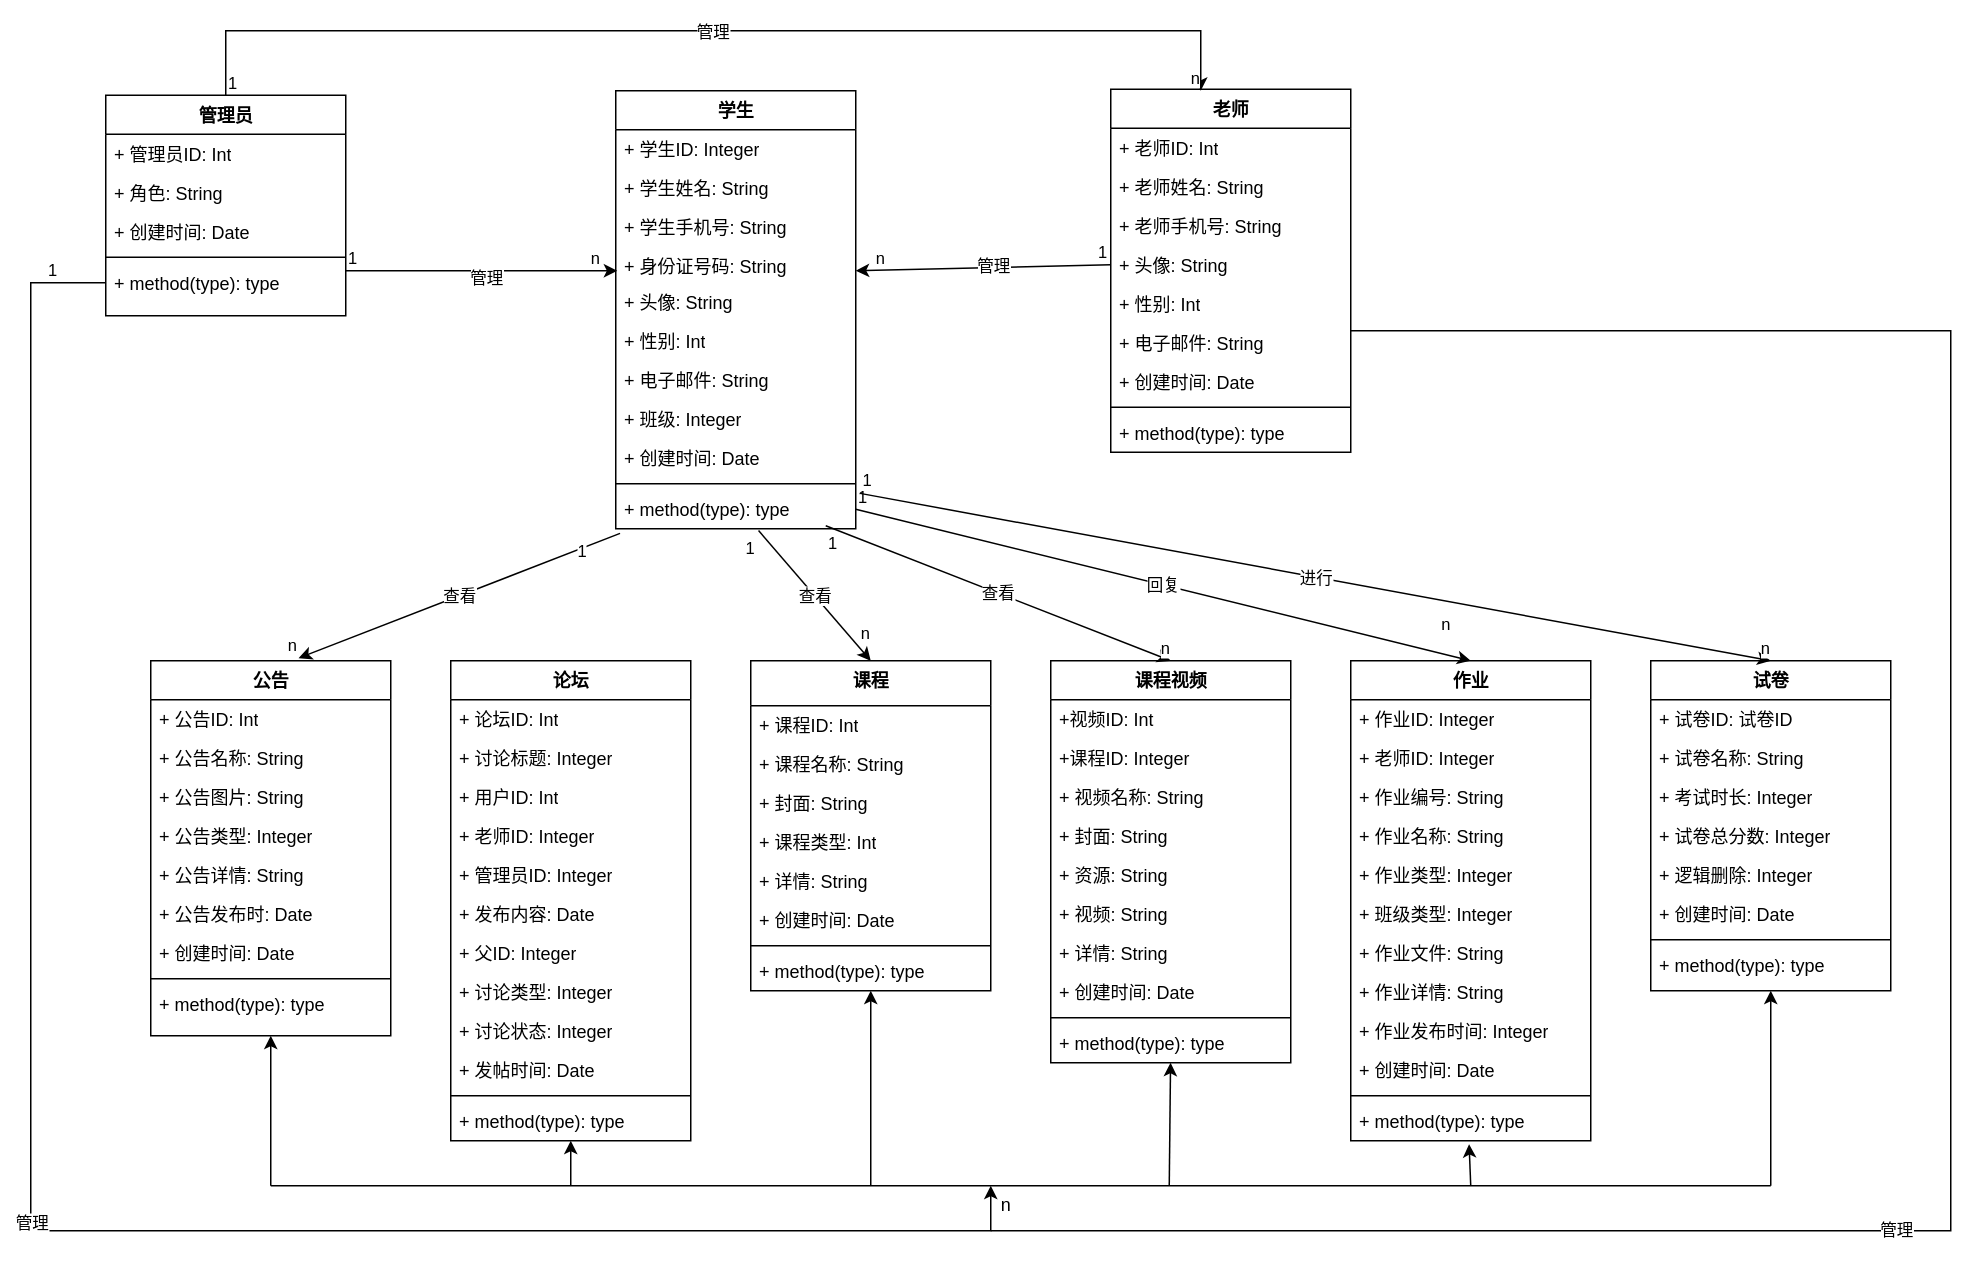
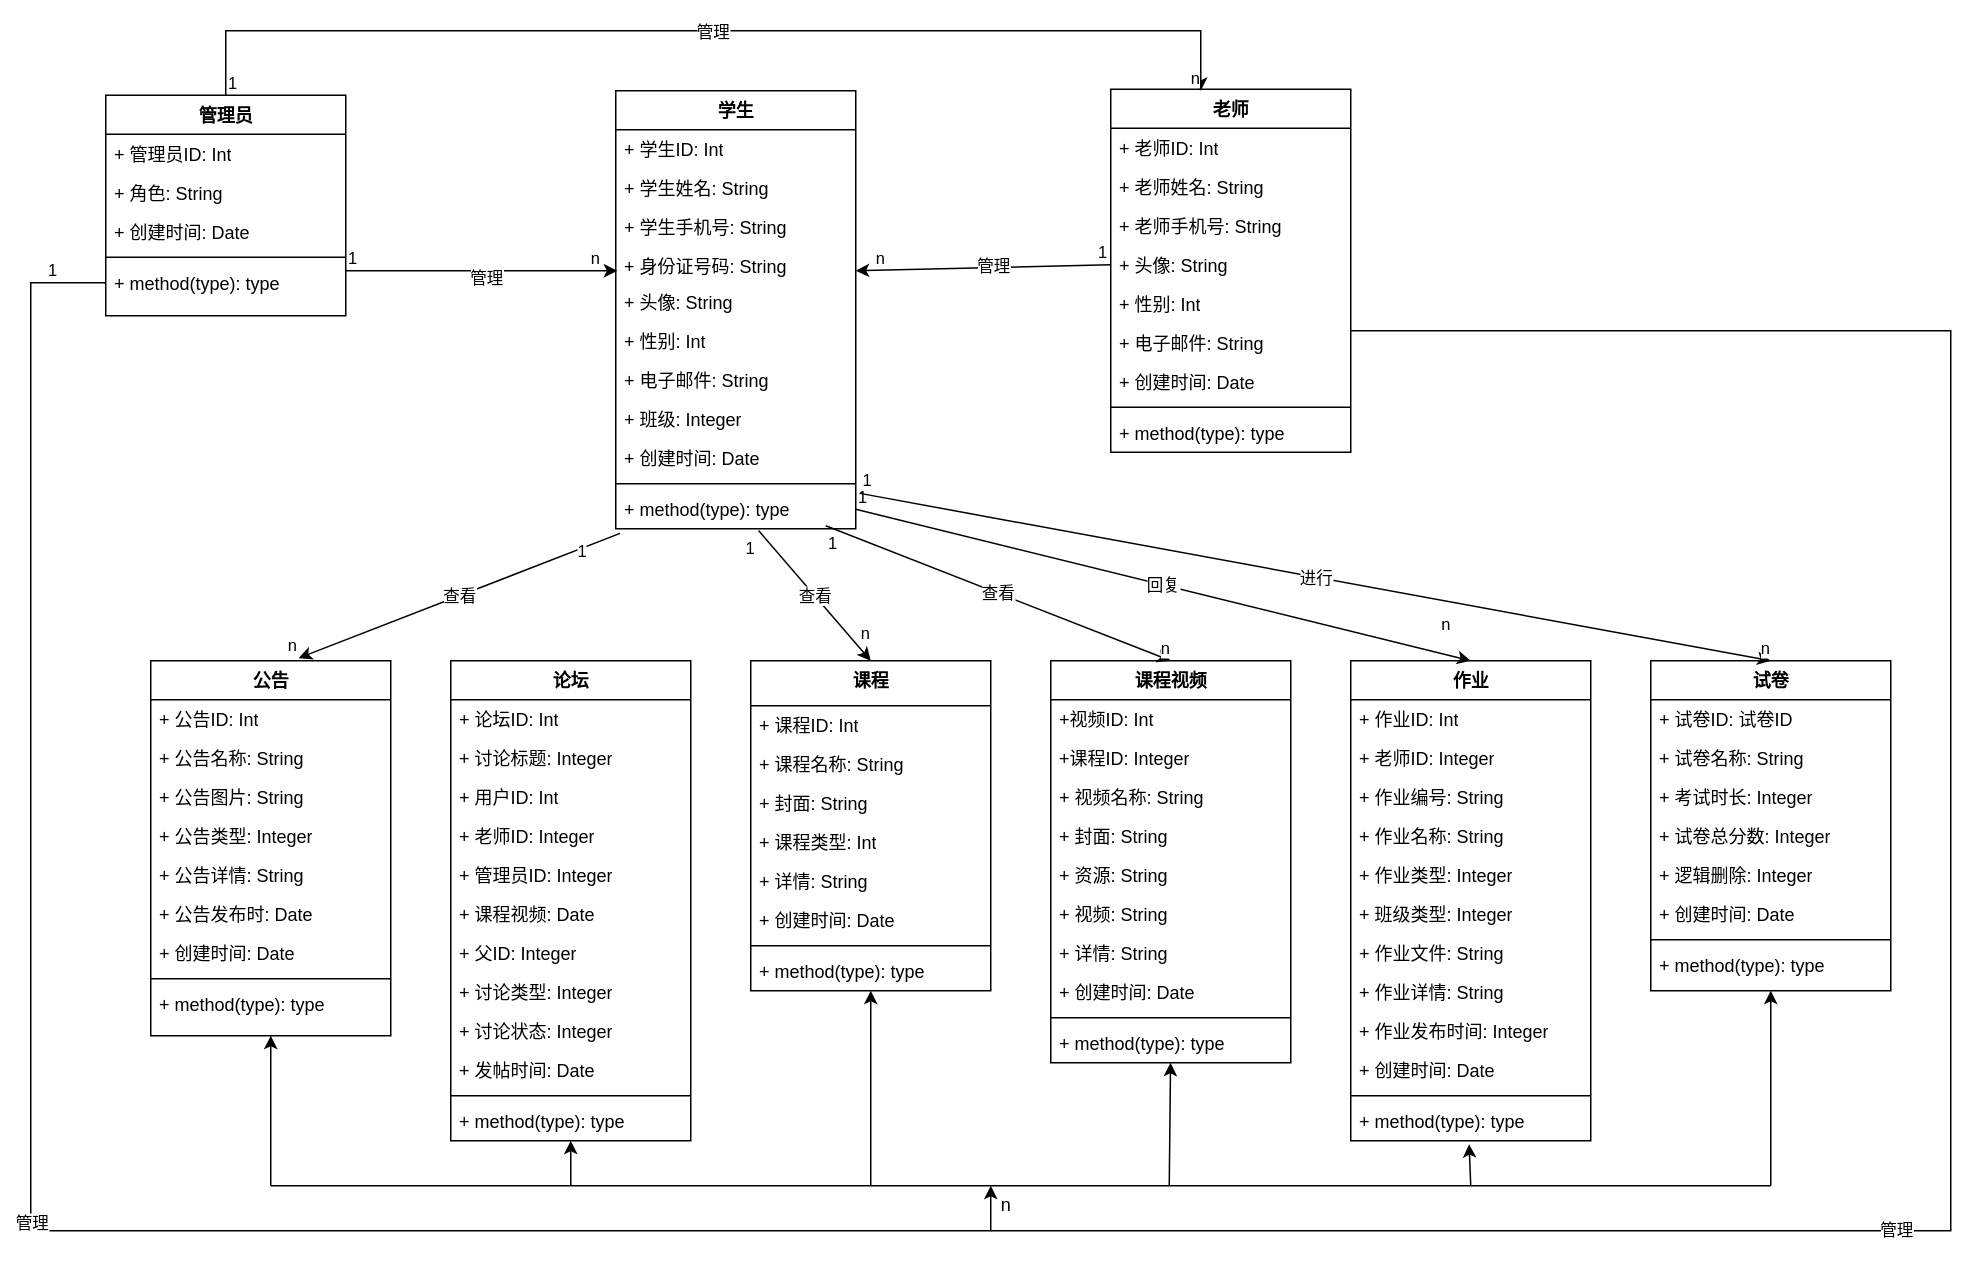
(701, 151) -> (681, 151)
(1436, 721) -> (1416, 721)
(529, 916) -> (529, 916)
